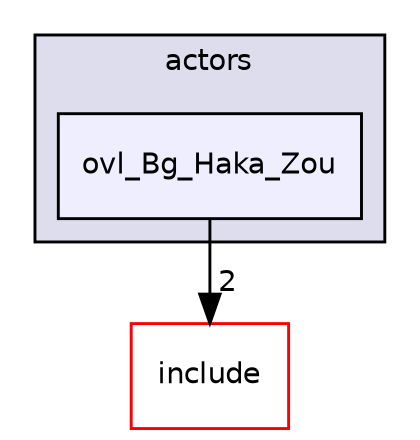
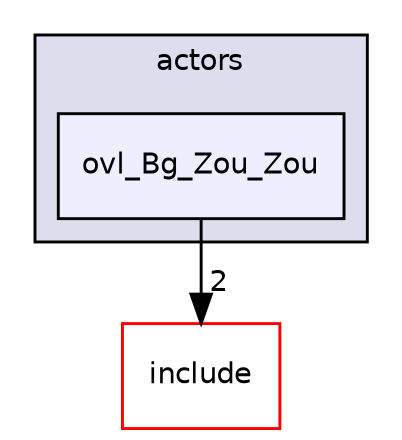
(210, 166) -> (201, 166)
